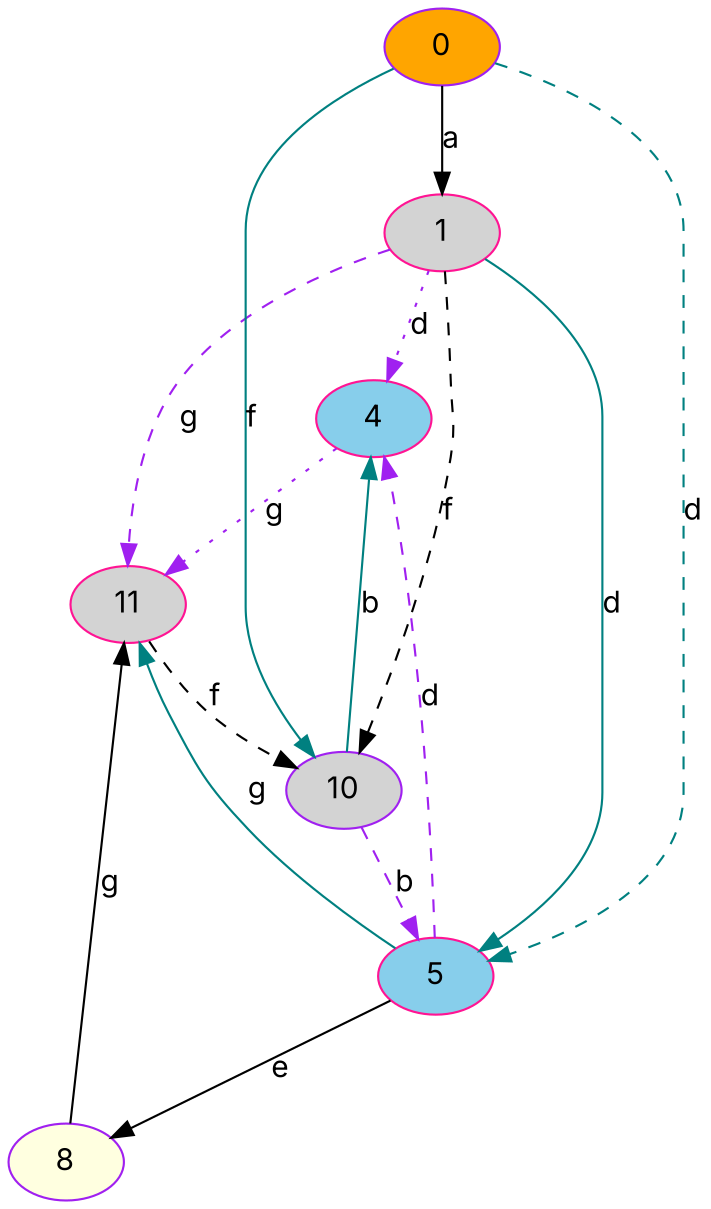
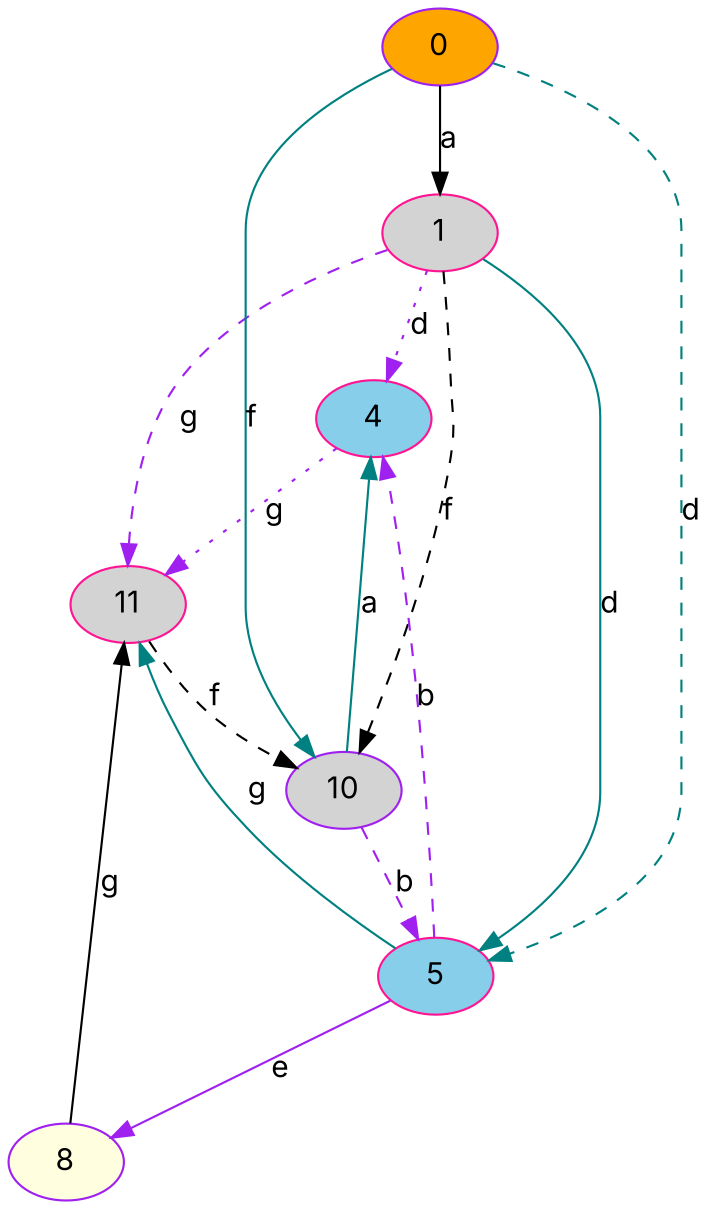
(371, 605) -> (370, 605)
(430, 697) -> (426, 697)
(261, 1064) -> (261, 1064)
